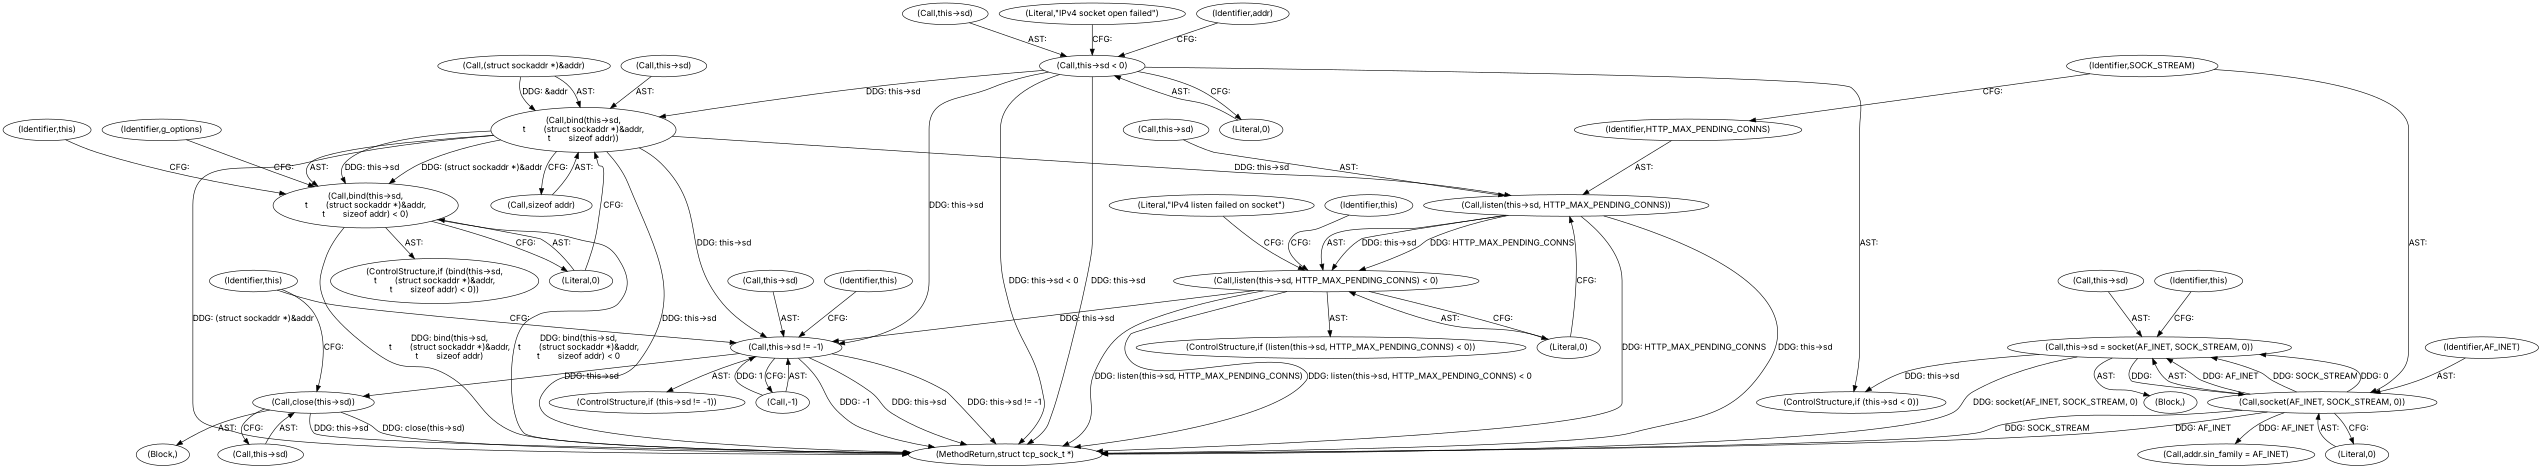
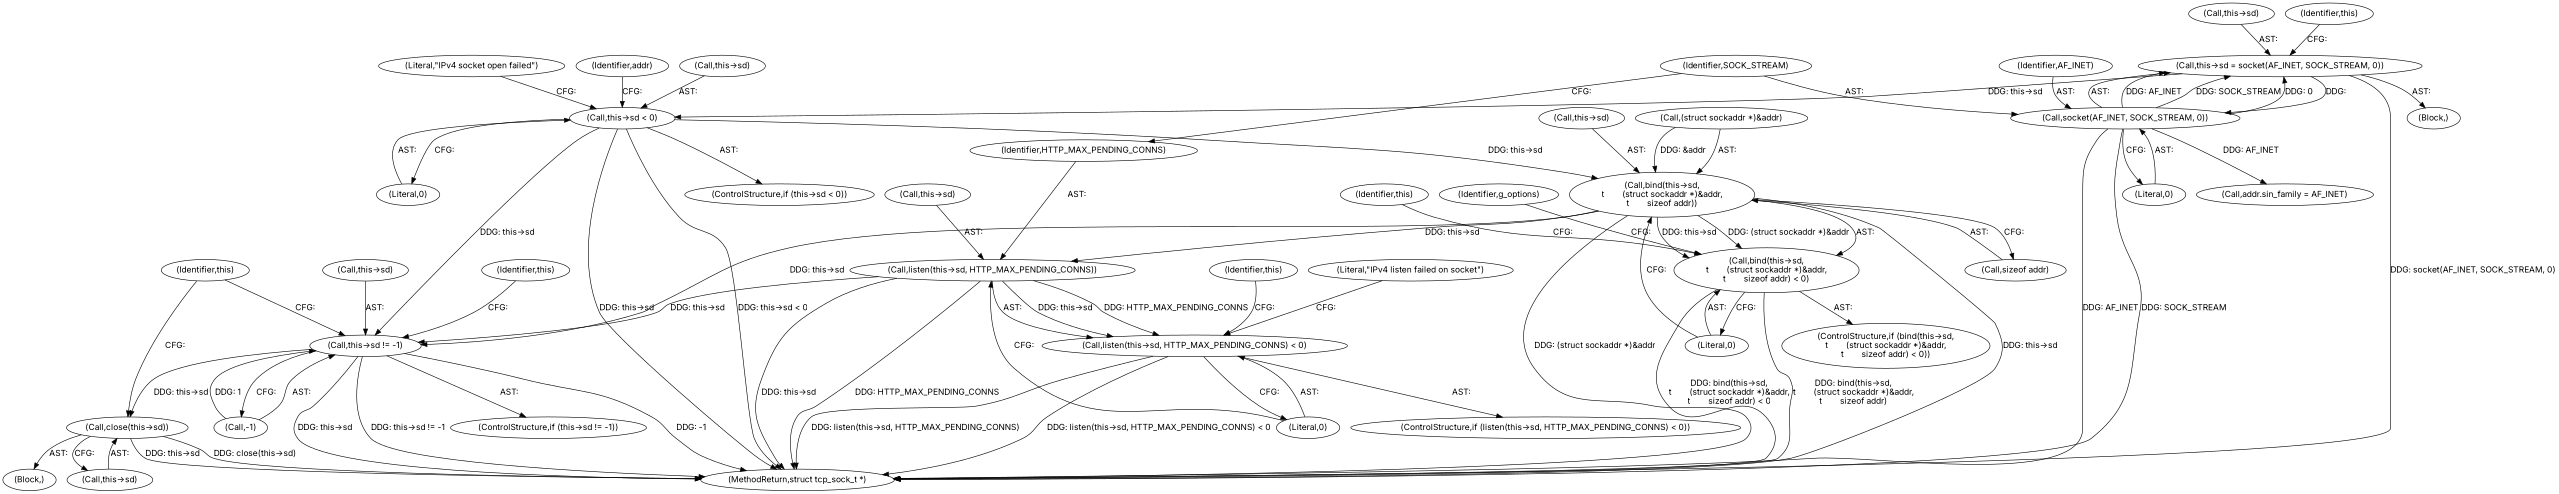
(1046, 316) -> (653, 314)
(1953, 363) -> (1469, 107)
